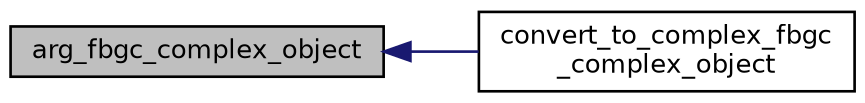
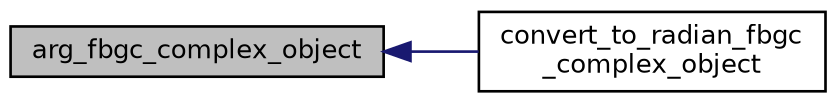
(667, 52) -> (652, 52)
